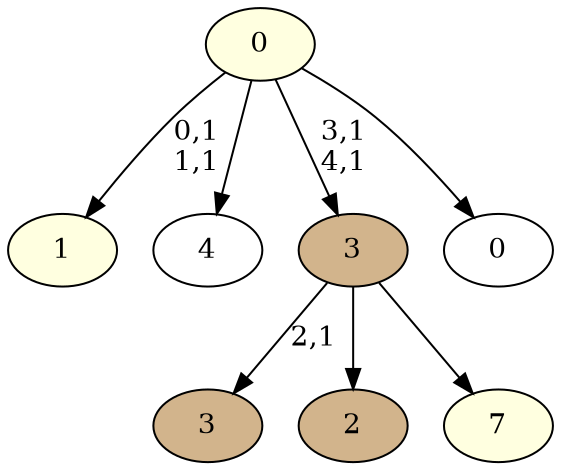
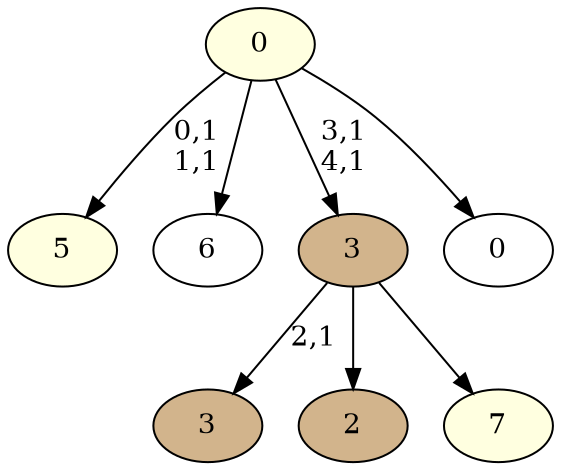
(63, 250) -> (63, 250)
(208, 250) -> (208, 250)
